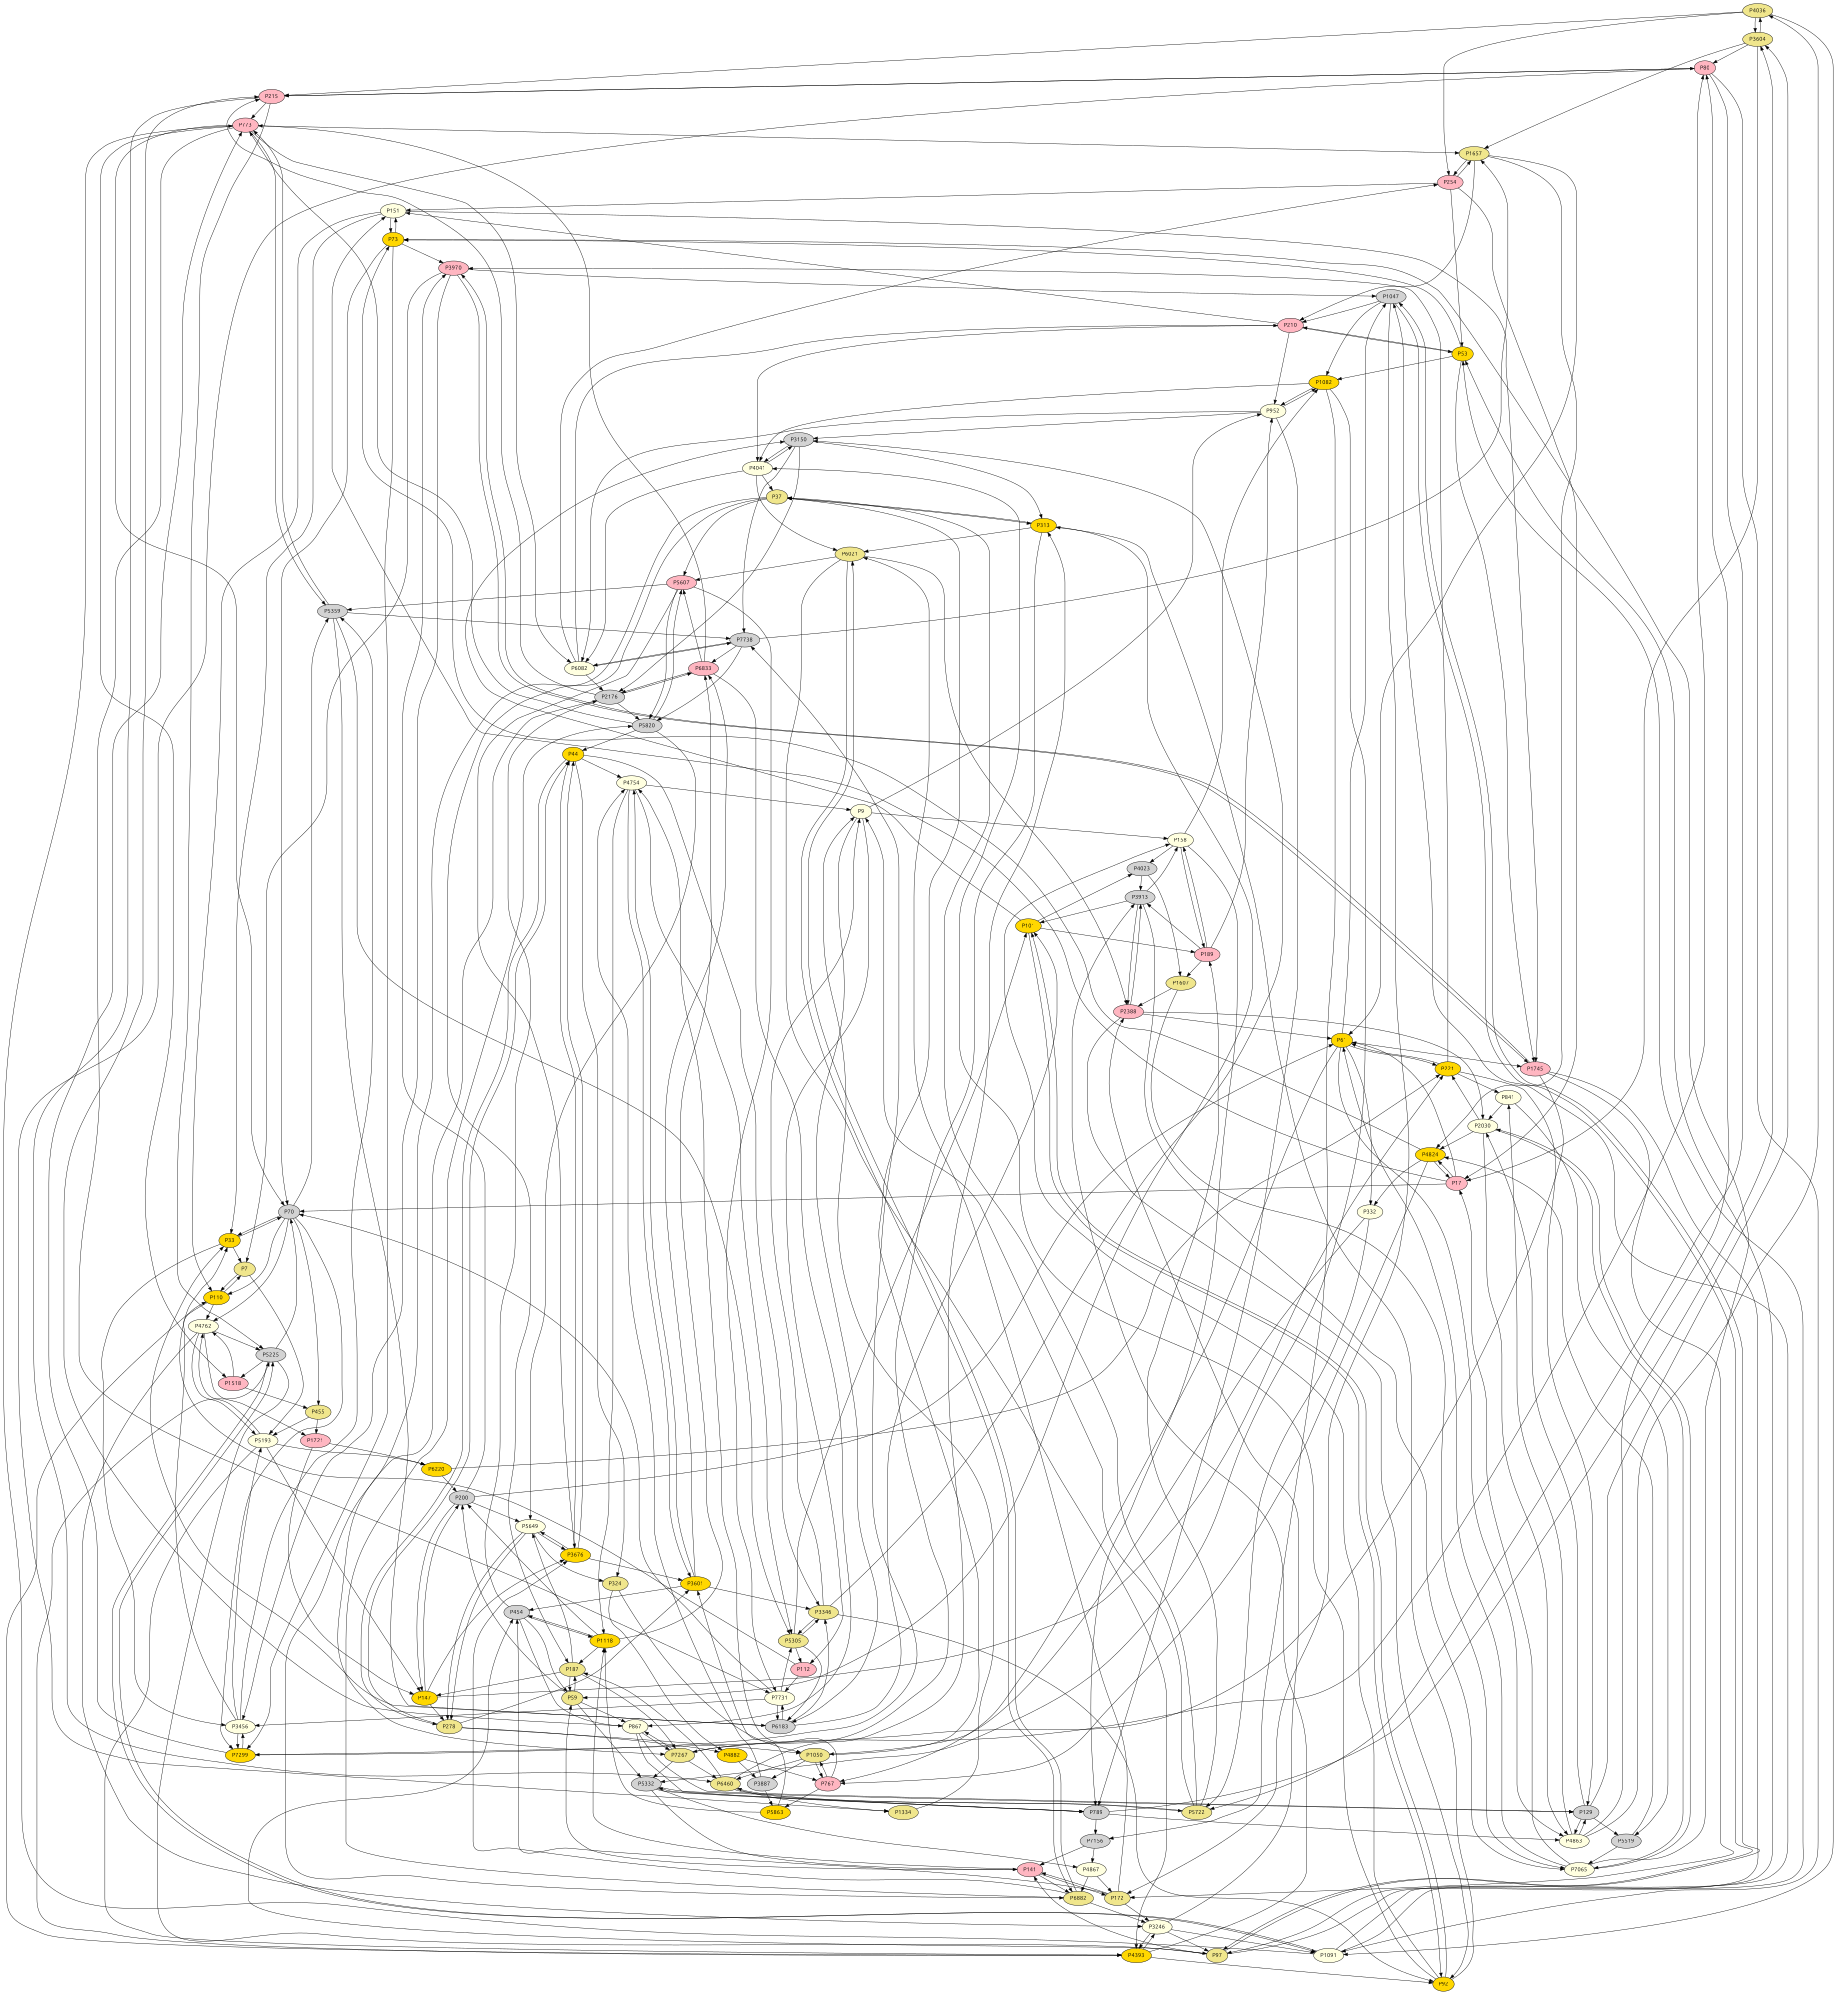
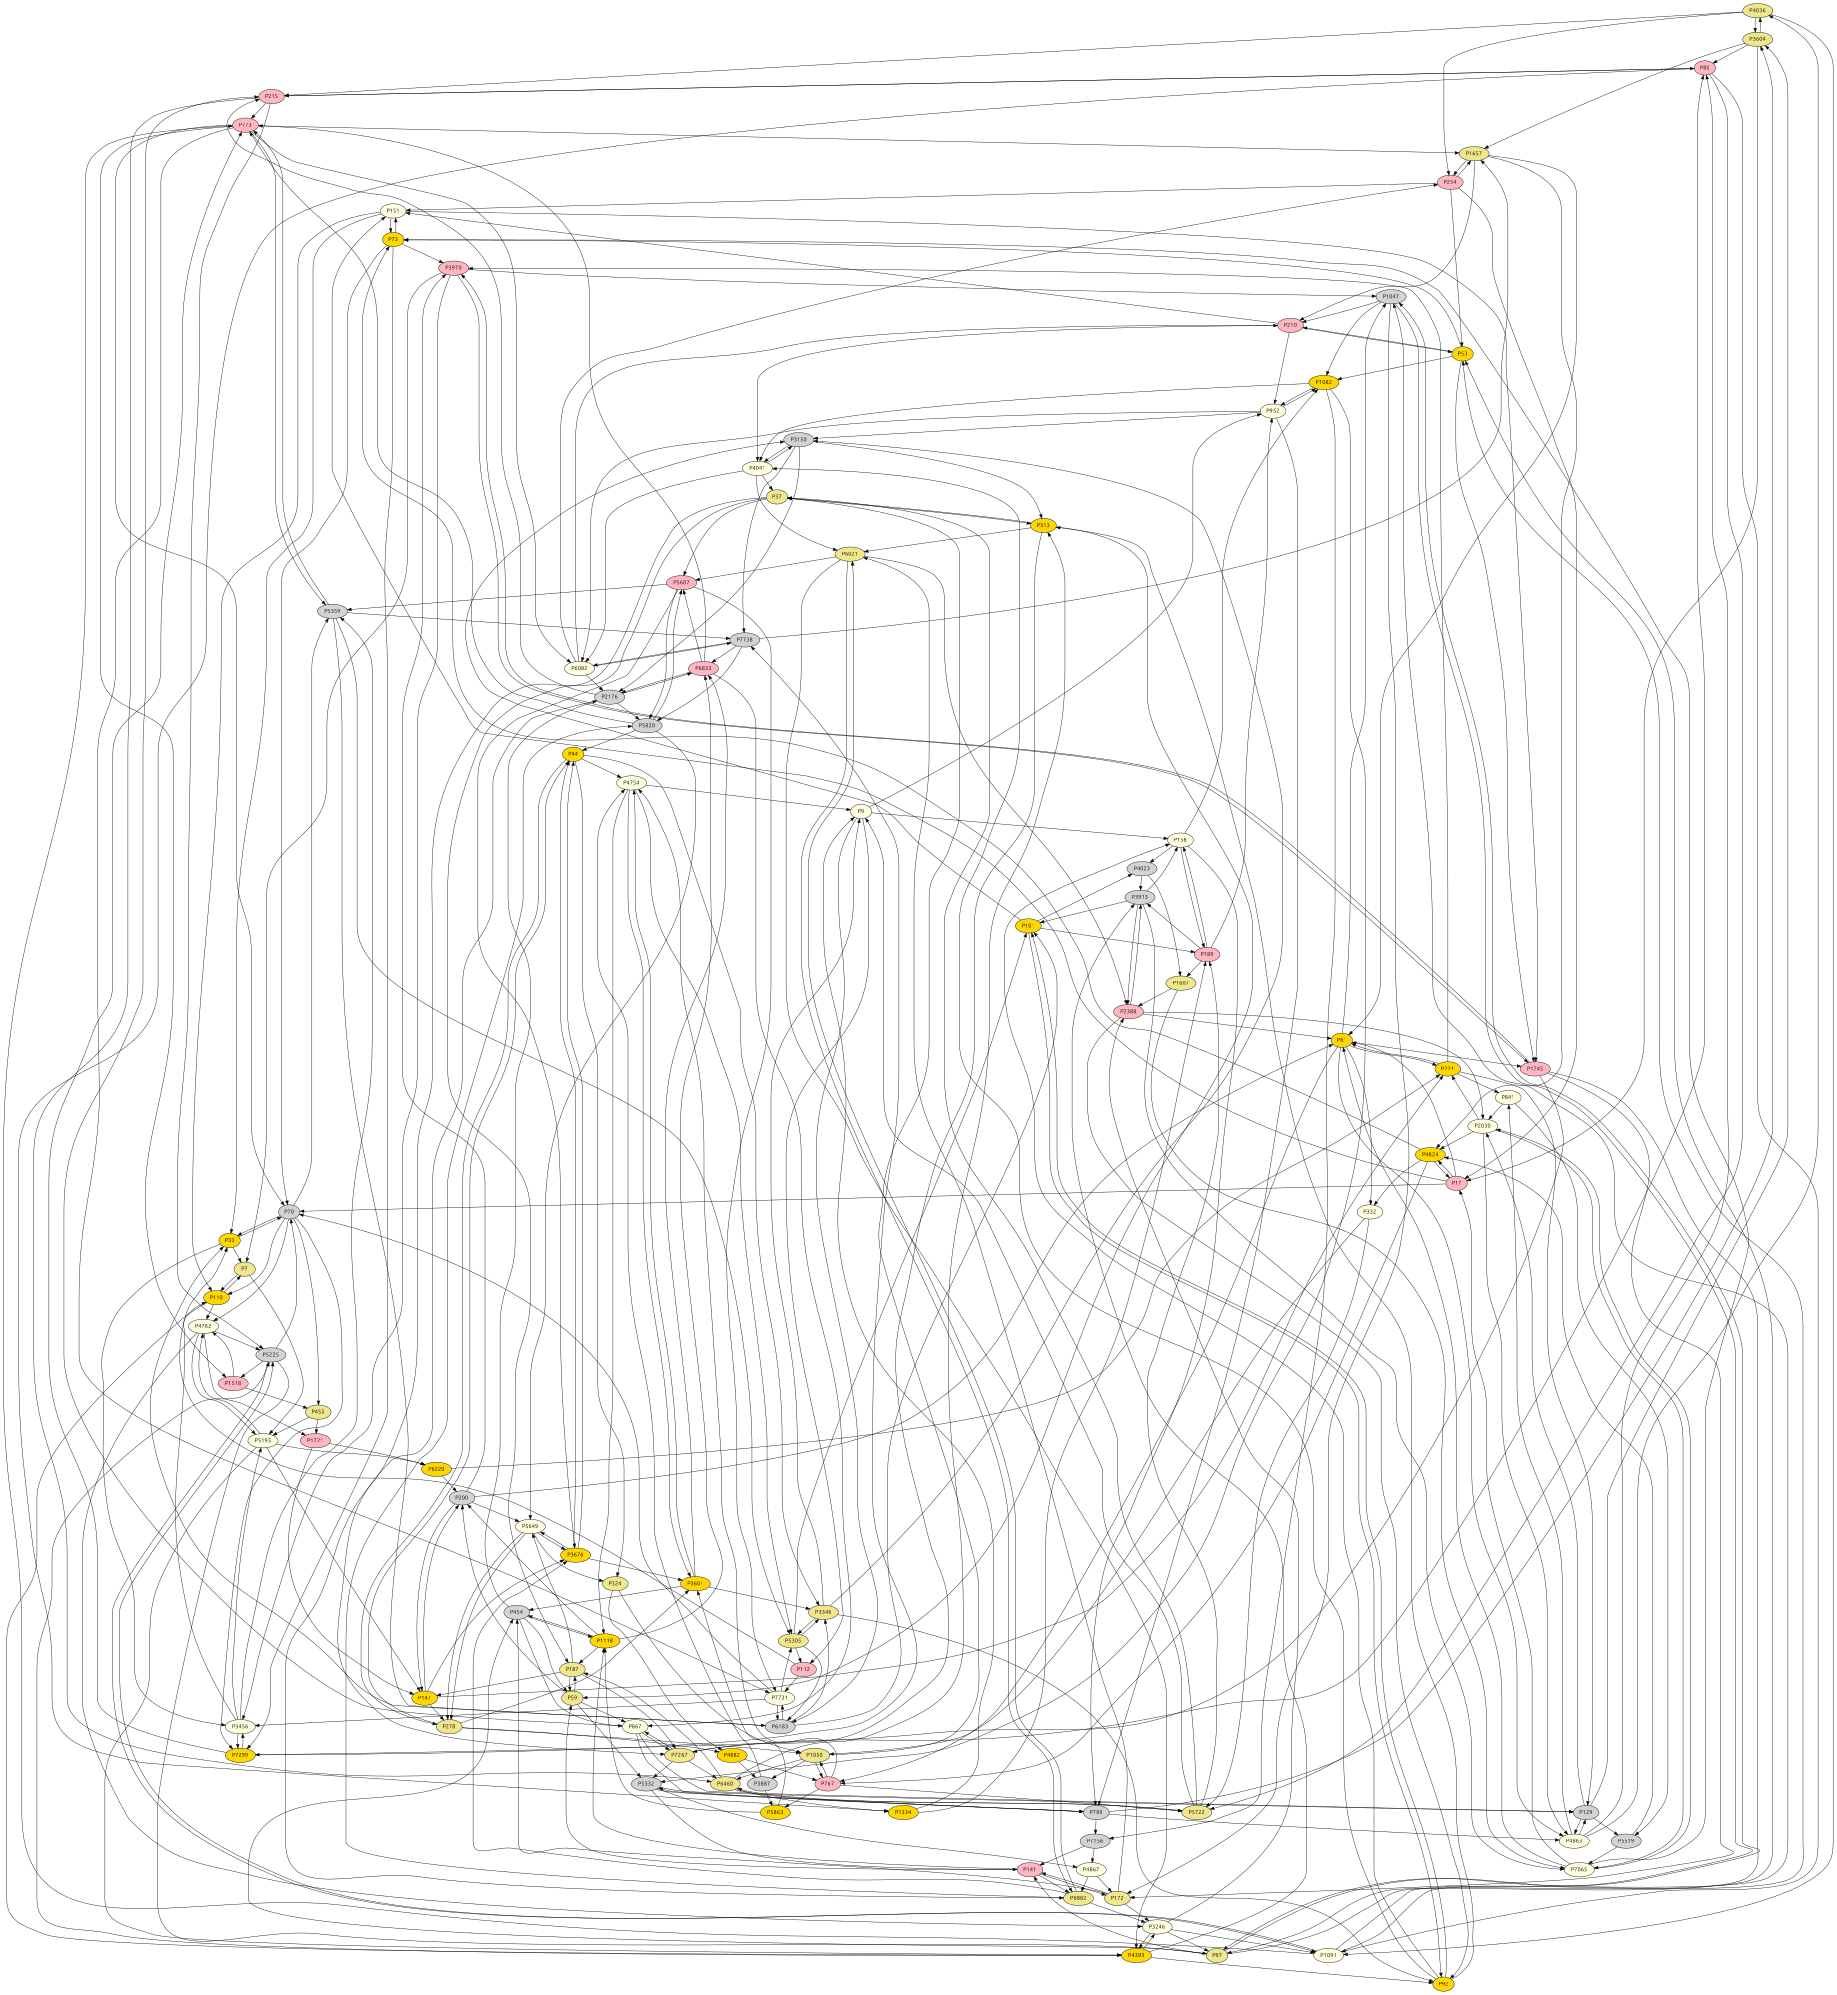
none -> (1070, 1437)
none -> (1001, 1797)
(903, 1813) -> (903, 1813)
